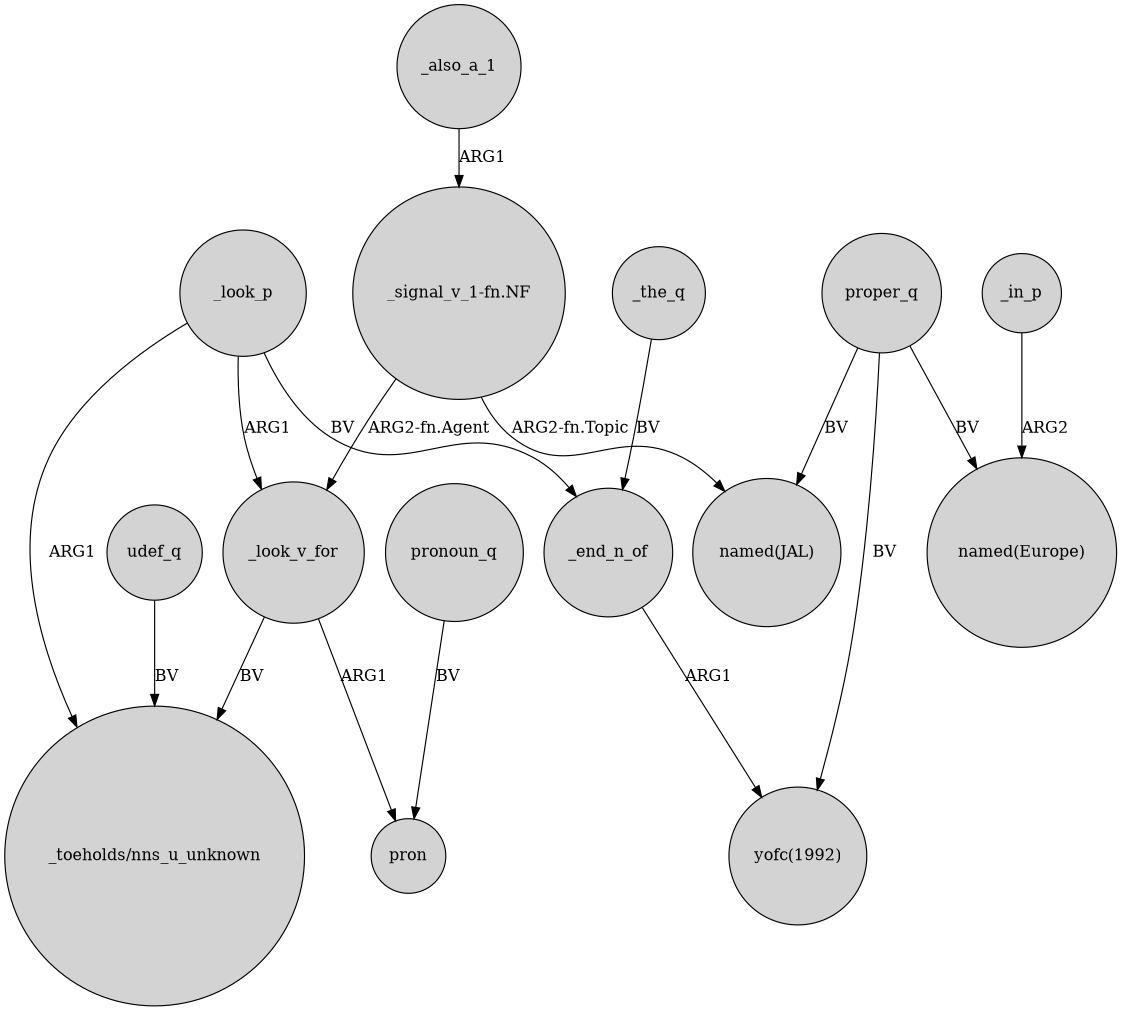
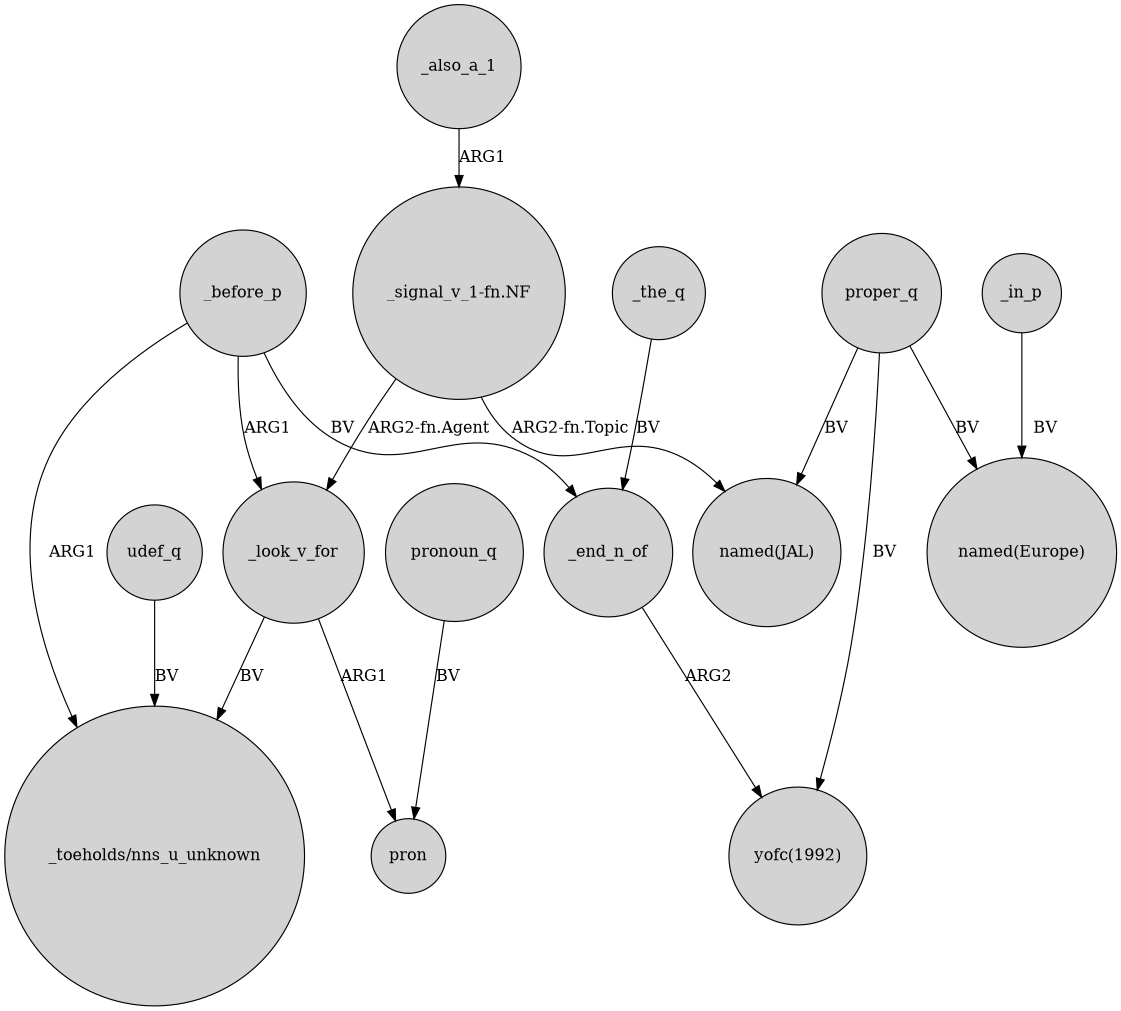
(243, 293) -> (243, 293)
(1045, 428) -> (1045, 428)
(709, 677) -> (709, 677)
